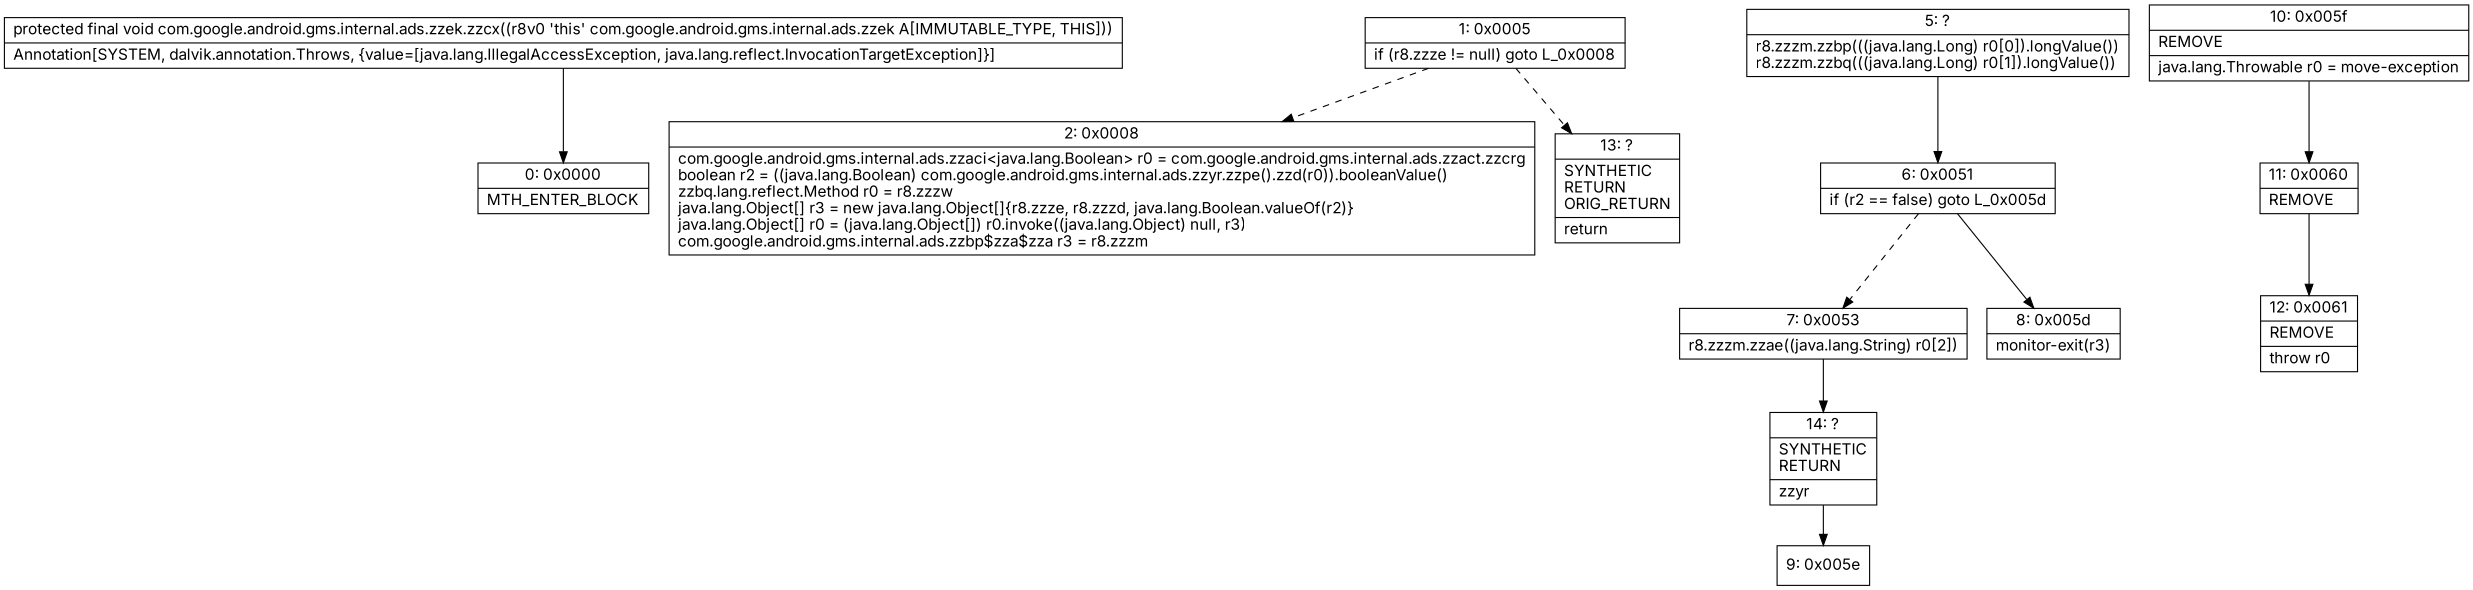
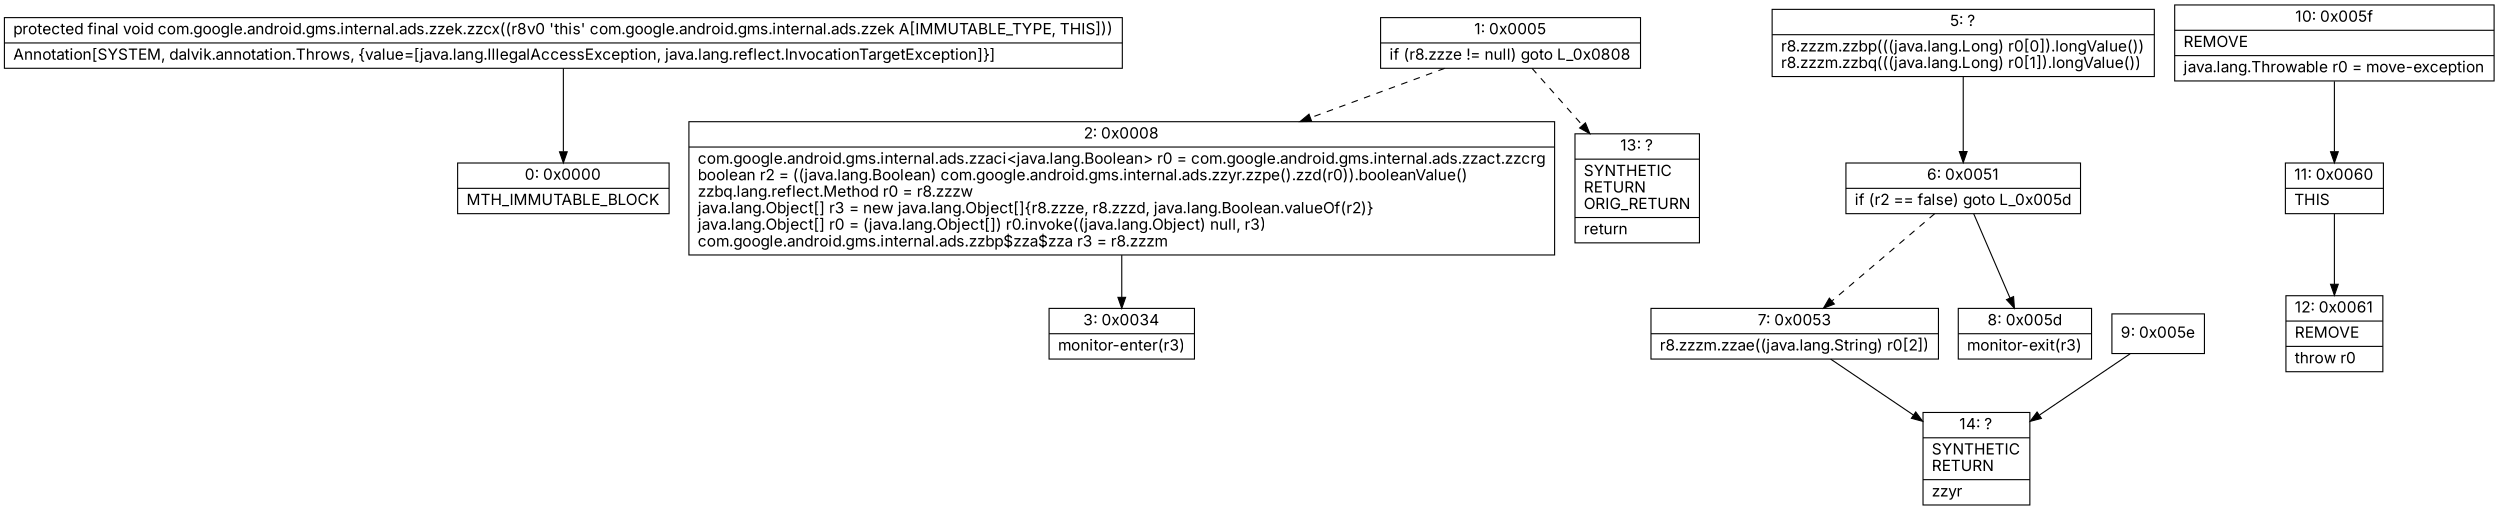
(1495, 55) -> (1511, 55)
(563, 200) -> (563, 200)
(2301, 200) -> (2312, 200)
none -> (1122, 334)
(1823, 520) -> (2085, 384)
